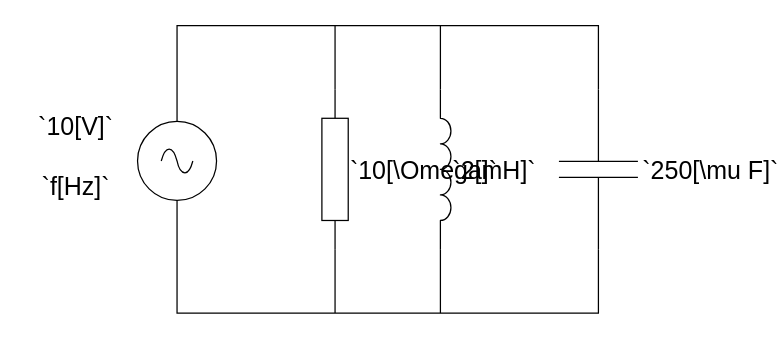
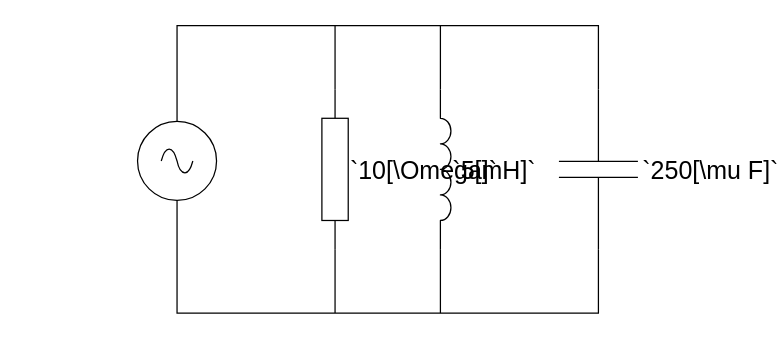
(76, 155) -> none
(502, 169) -> (502, 169)
